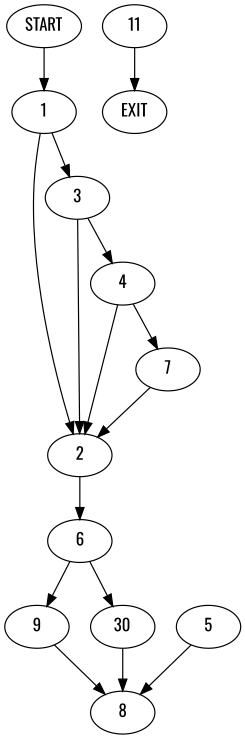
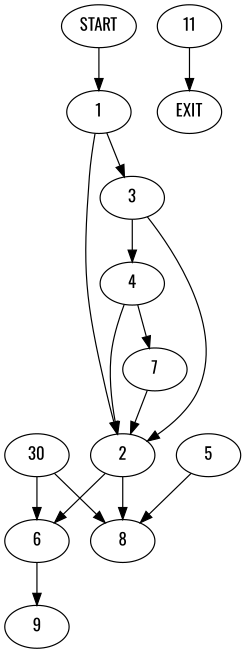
(99, 579) -> (37, 492)
(75, 665) -> (123, 492)
